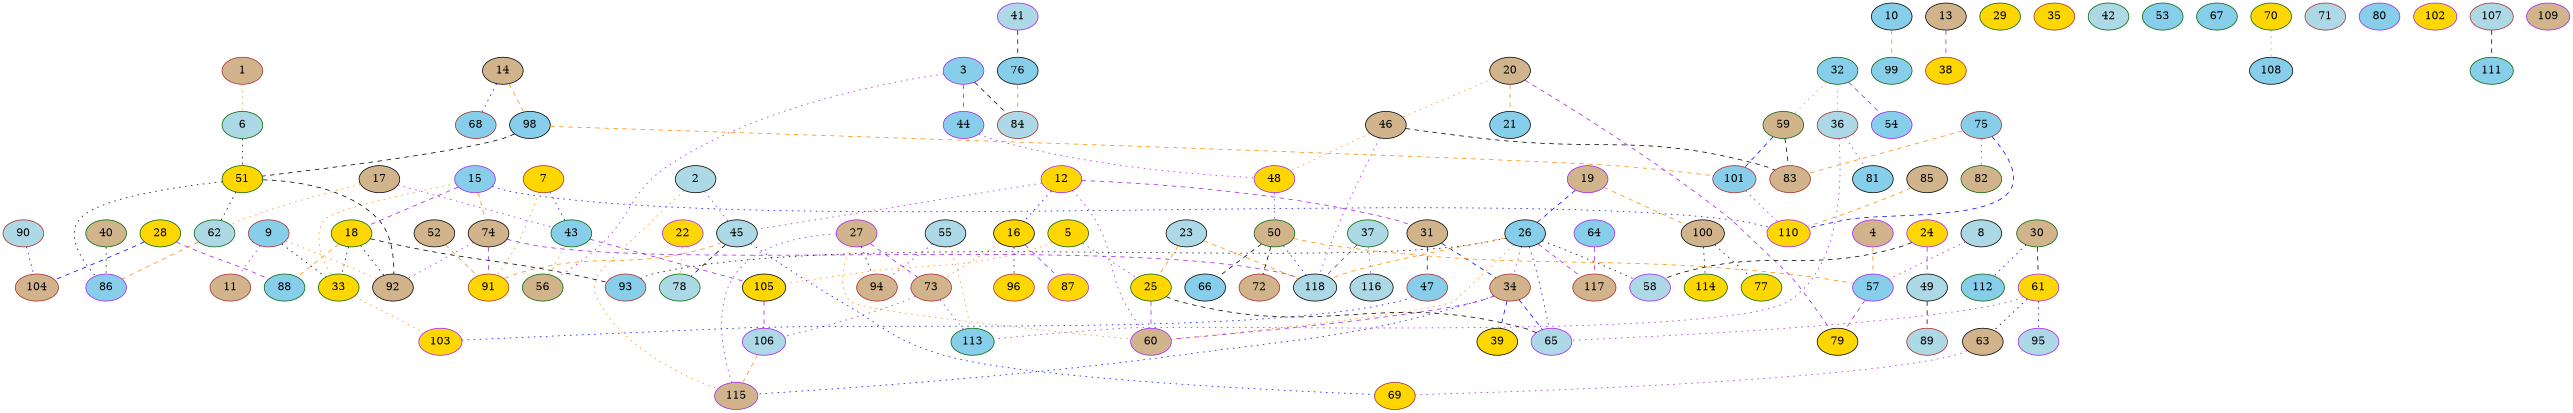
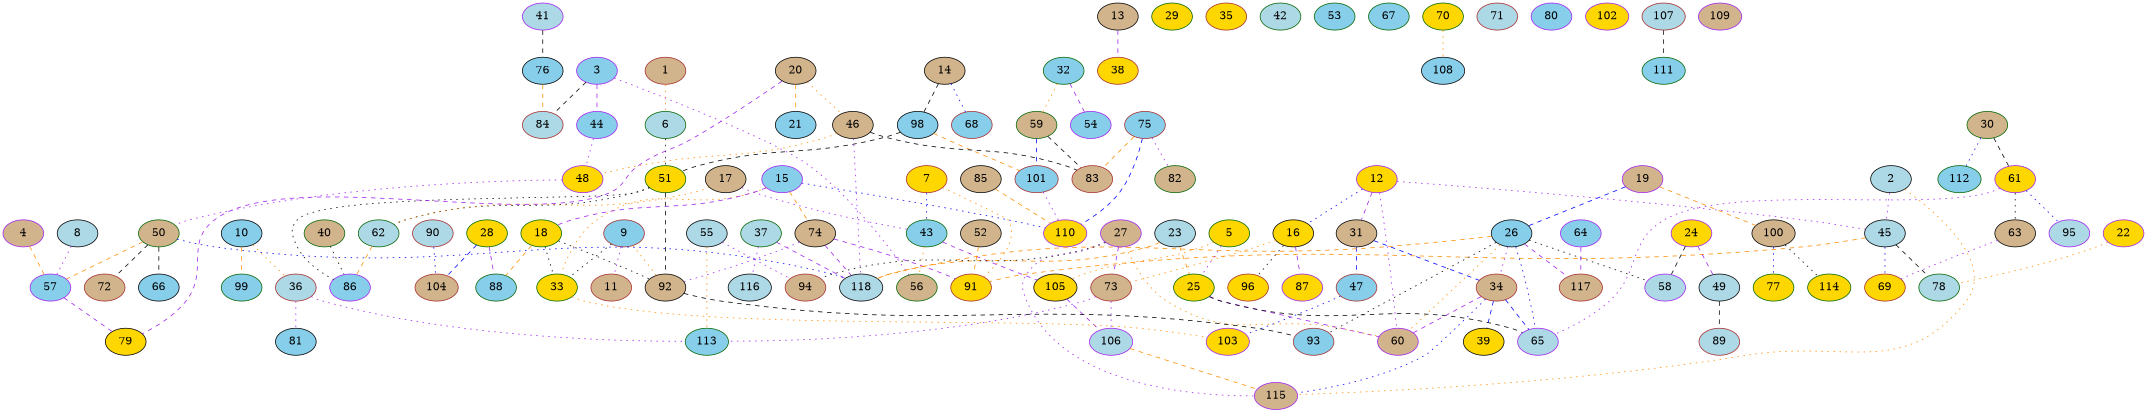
(516, 98) -> (931, 98)
(1838, 98) -> (269, 260)
(483, 260) -> (989, 315)
